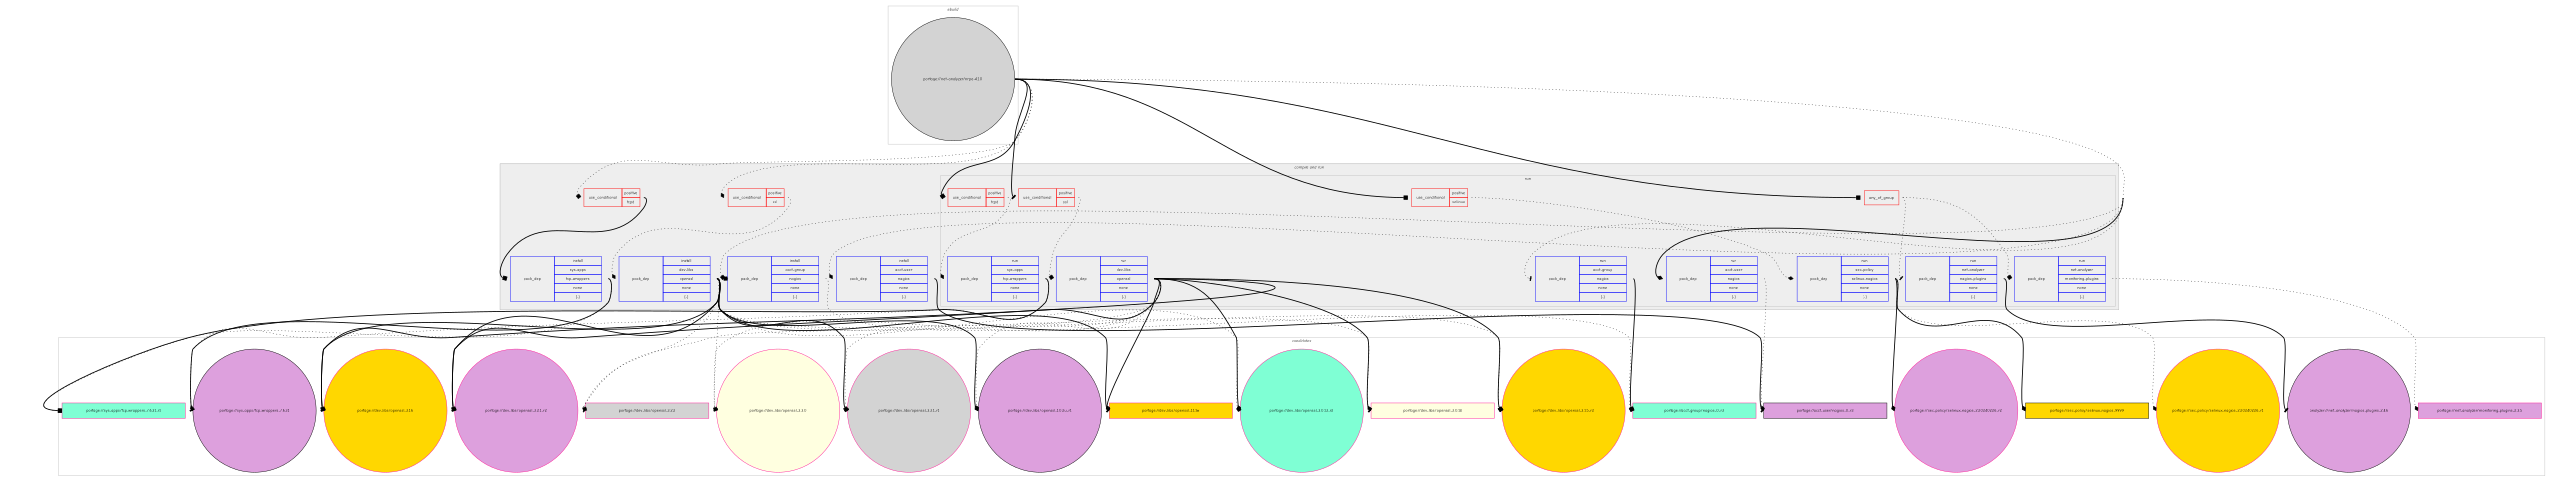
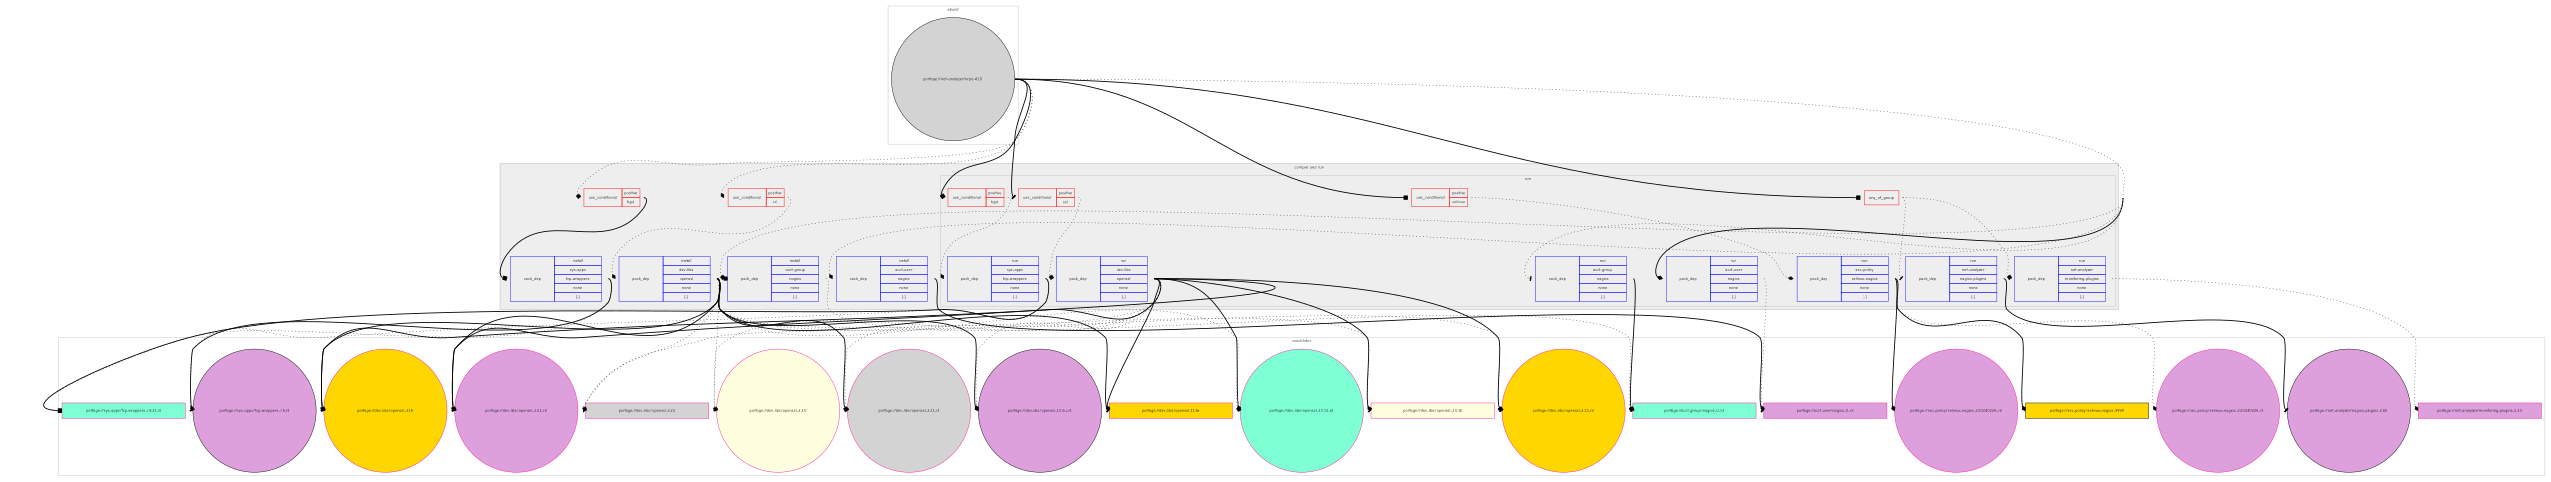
(1825, 411) -> (1825, 411)
(2218, 411) -> (2218, 411)
(2349, 411) -> (2349, 411)
